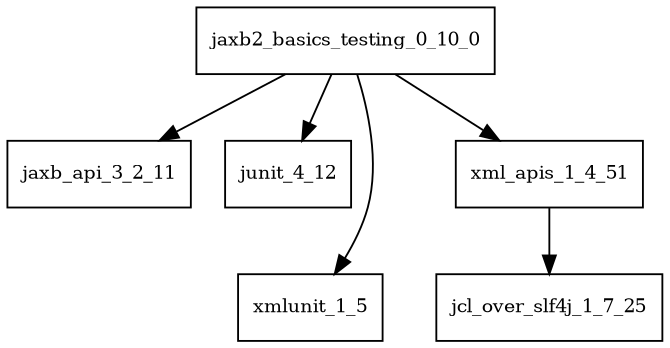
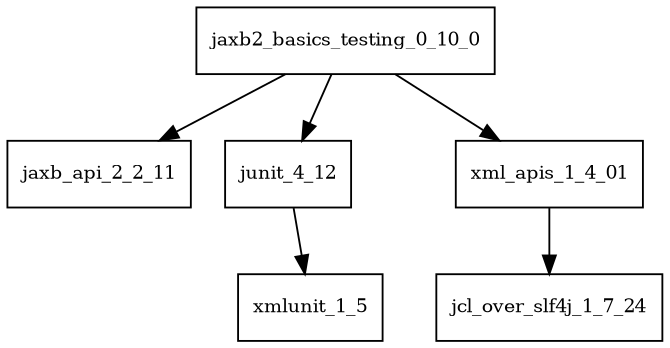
(373, 168) -> (298, 232)
(99, 174) -> (99, 174)
(549, 174) -> (549, 174)
(549, 308) -> (549, 308)
